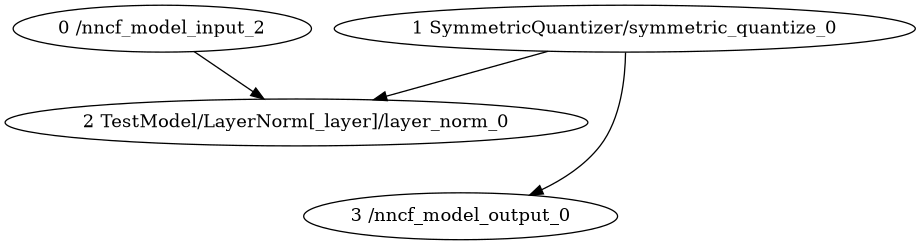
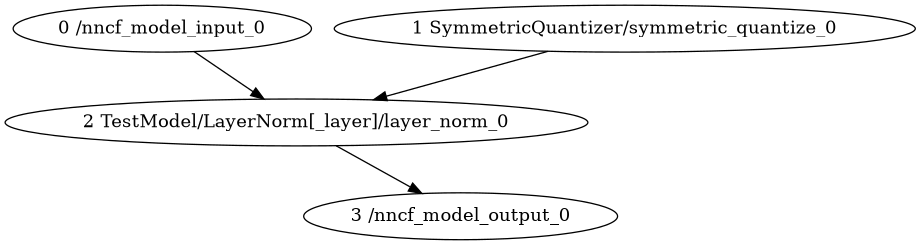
(162, 29) -> (162, 29)
(607, 136) -> (373, 166)
